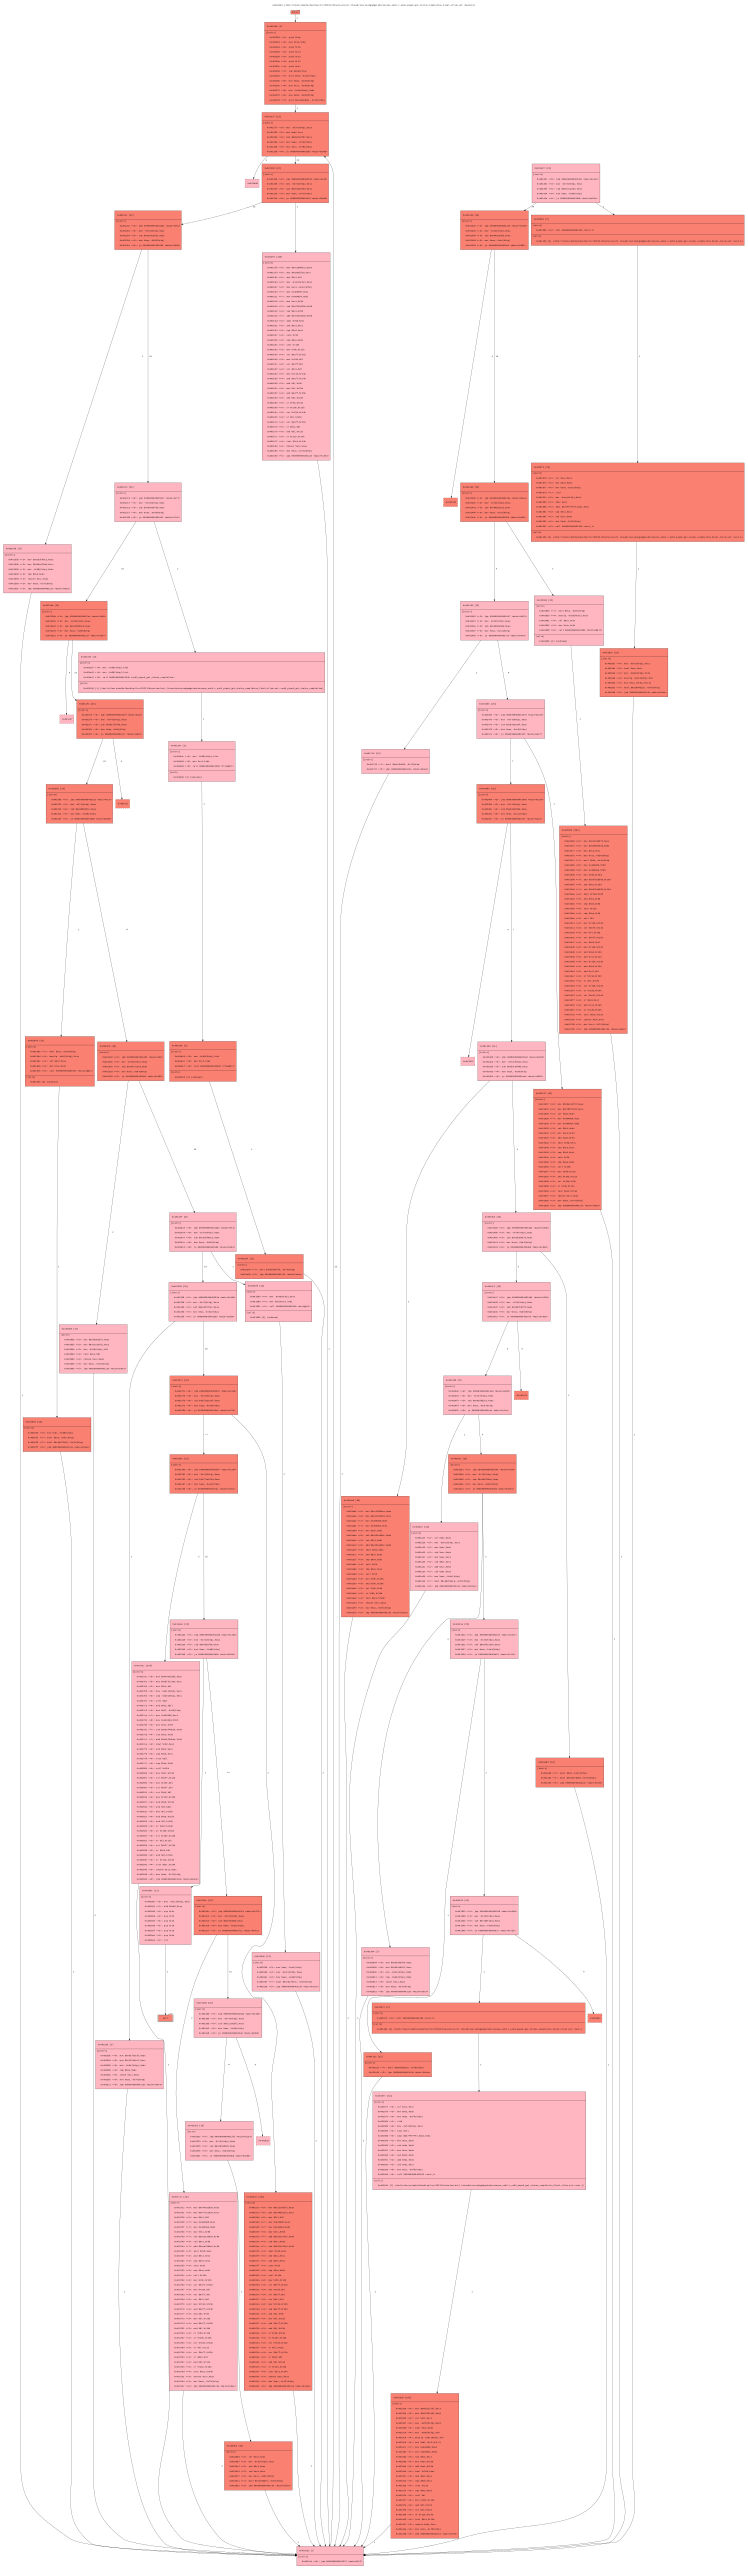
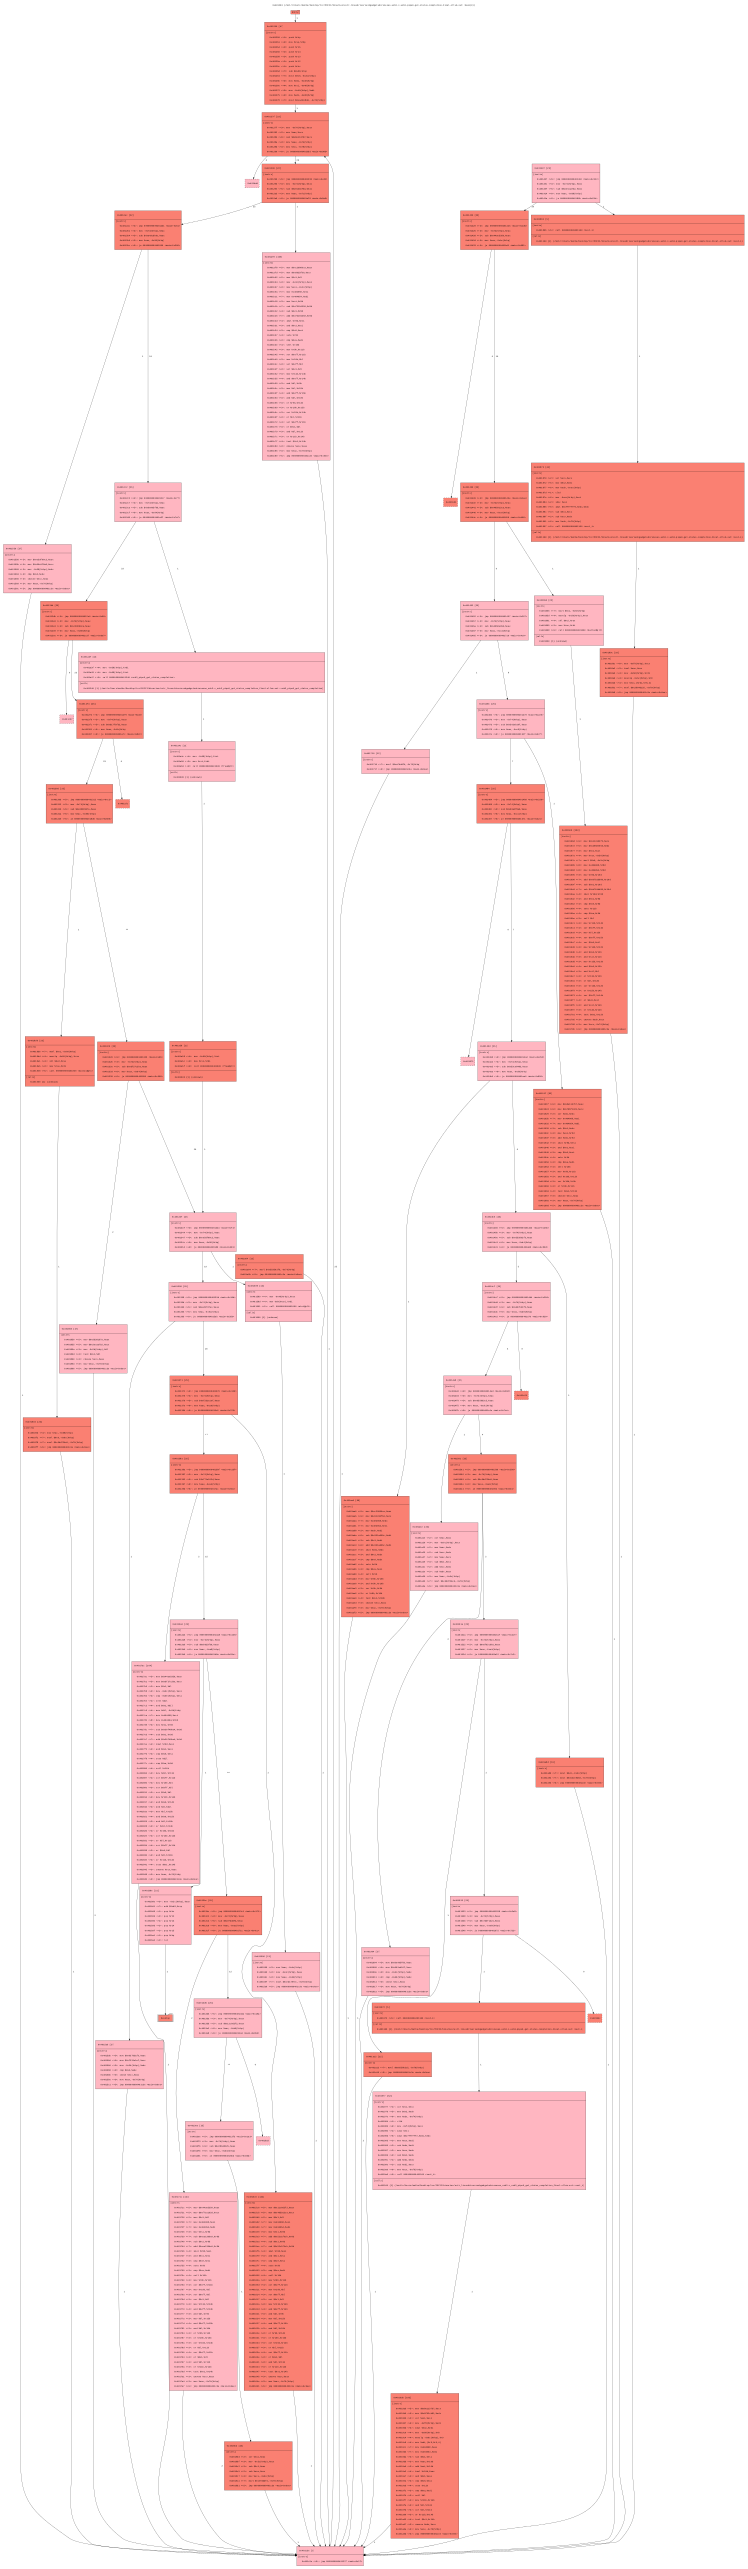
(237, 1167) -> (203, 1146)
(165, 2018) -> (165, 2018)
